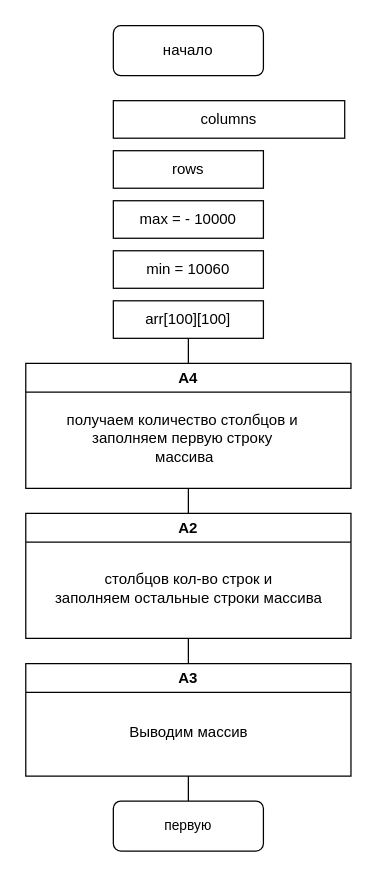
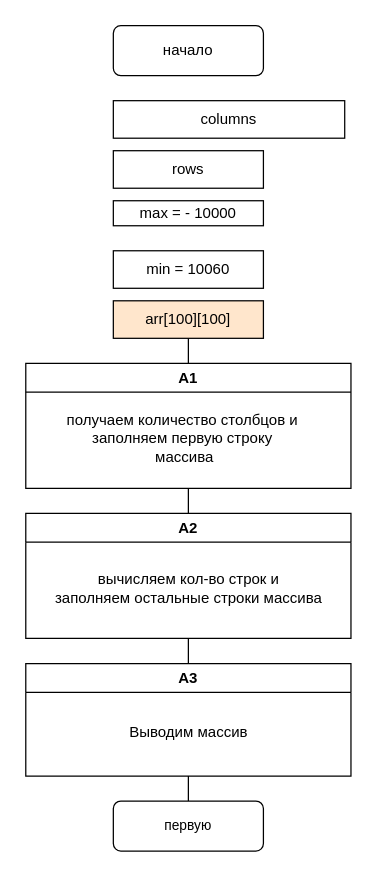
(188, 219) -> (188, 213)
(188, 319) -> (188, 319)
(188, 378) -> (188, 378)
(189, 588) -> (189, 588)
